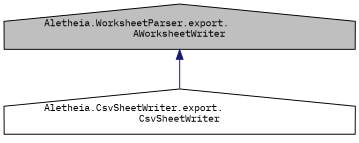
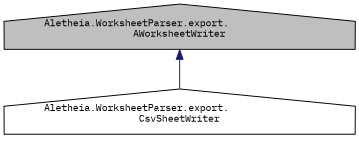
(180, 114) -> (180, 114)
